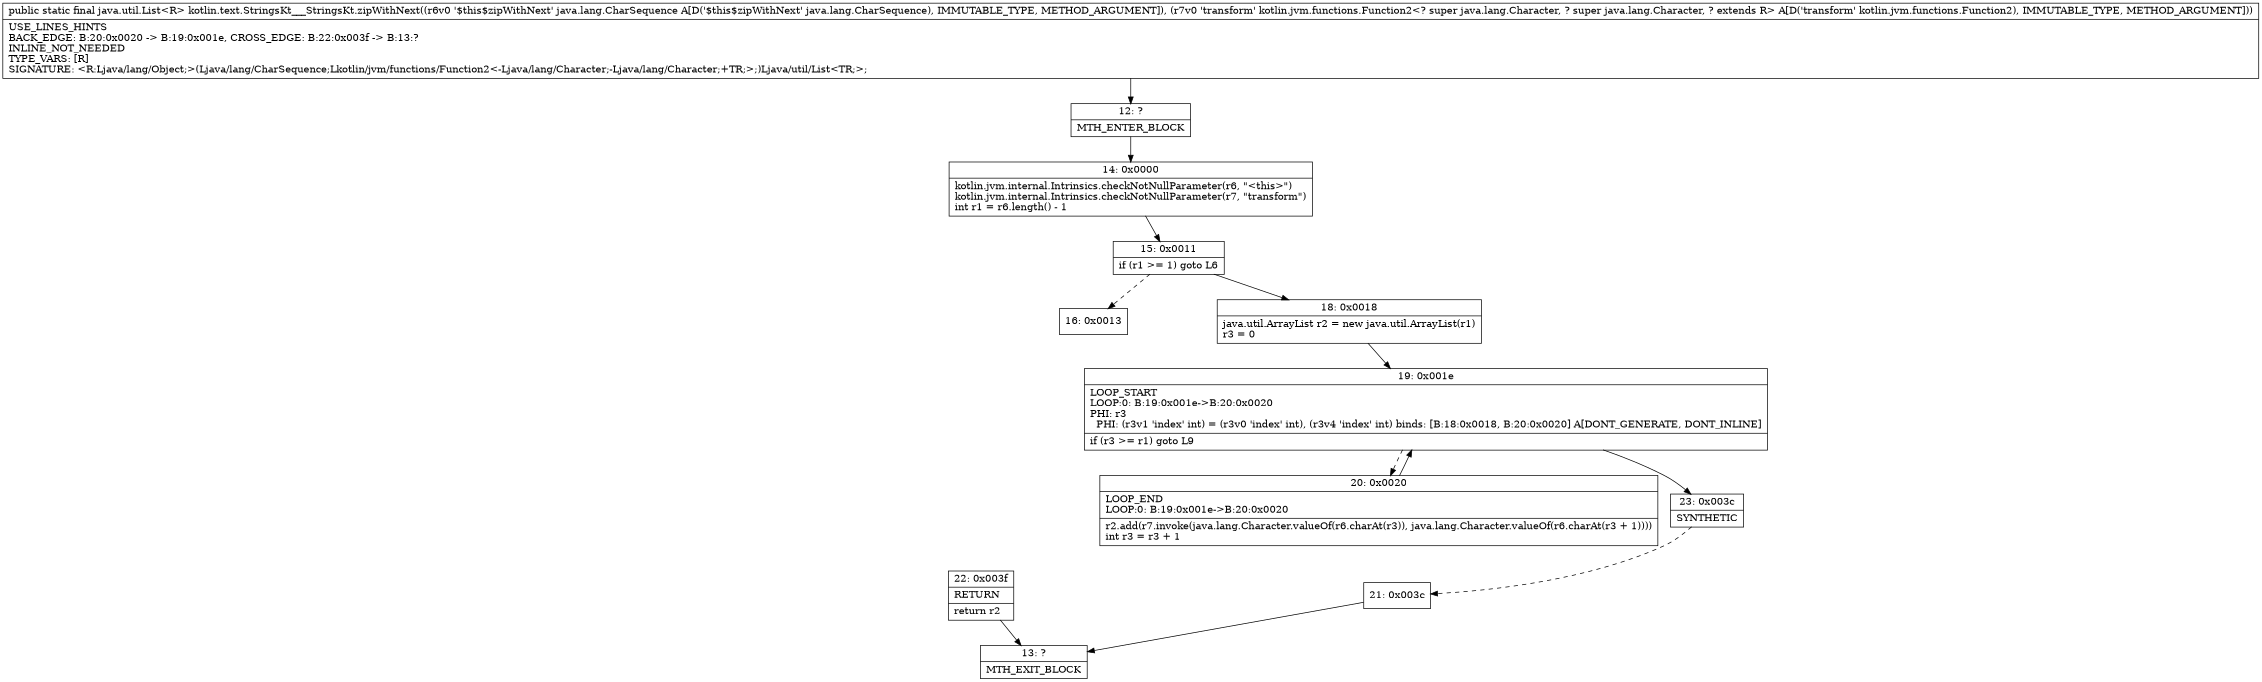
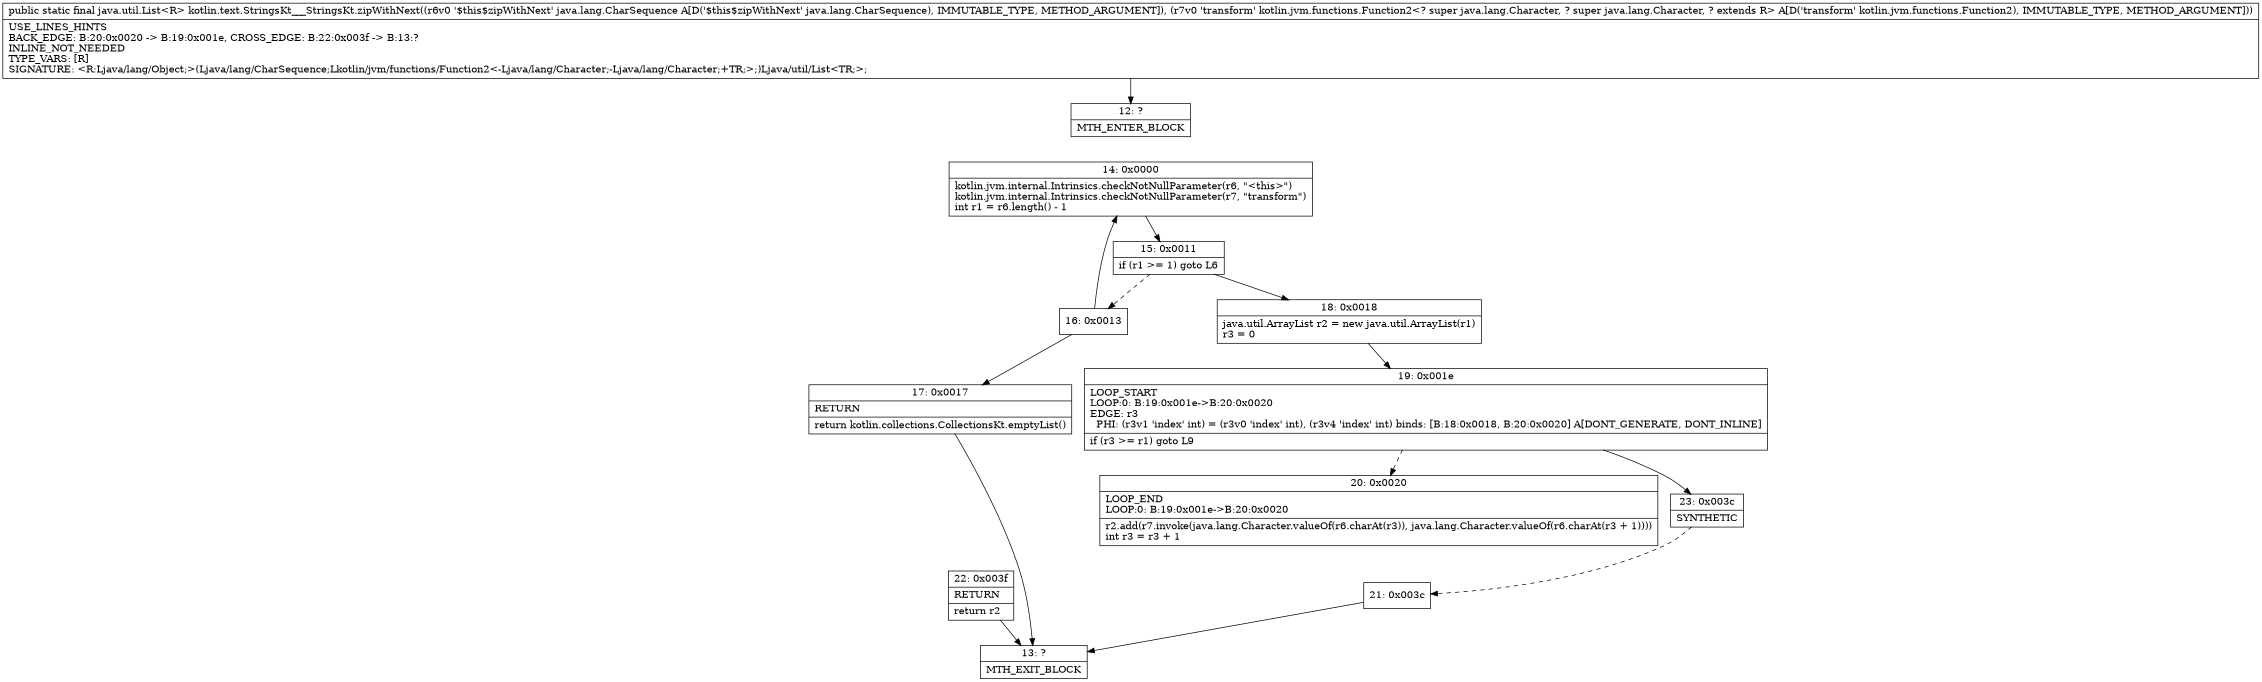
(1131, 146) -> (1101, 265)
none -> (940, 409)
(1110, 414) -> (1116, 414)
(1404, 466) -> none
